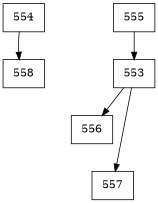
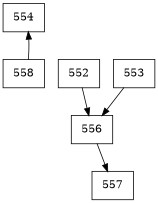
(134, 18) -> none
(19, 42) -> (29, 50)
none -> (79, 74)
(124, 126) -> (101, 154)
